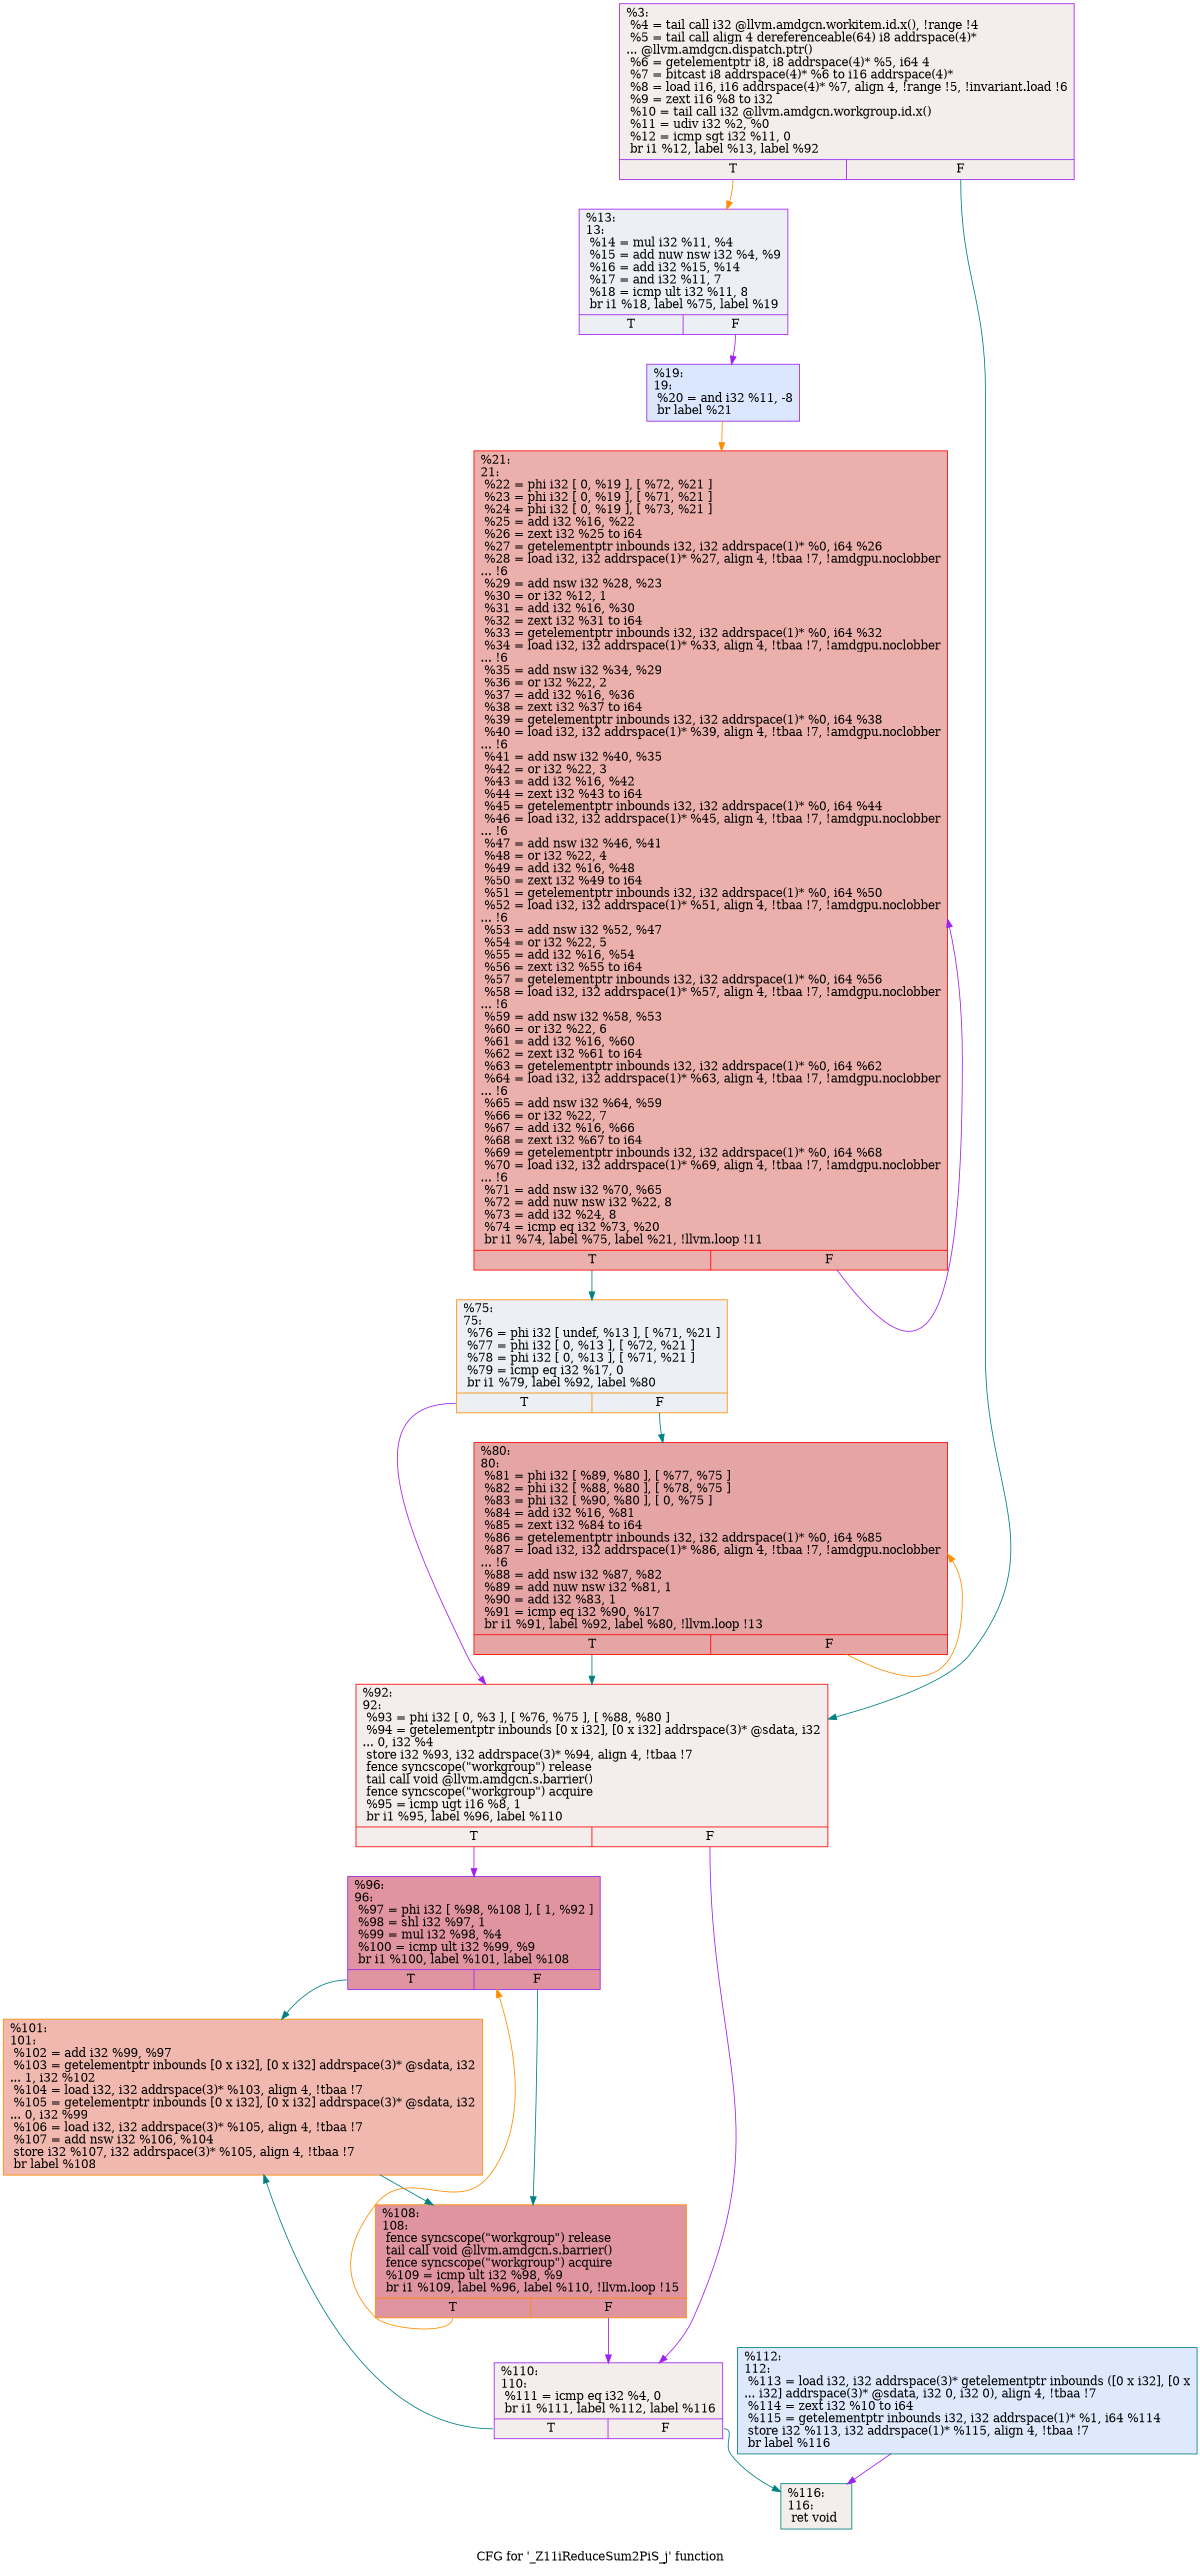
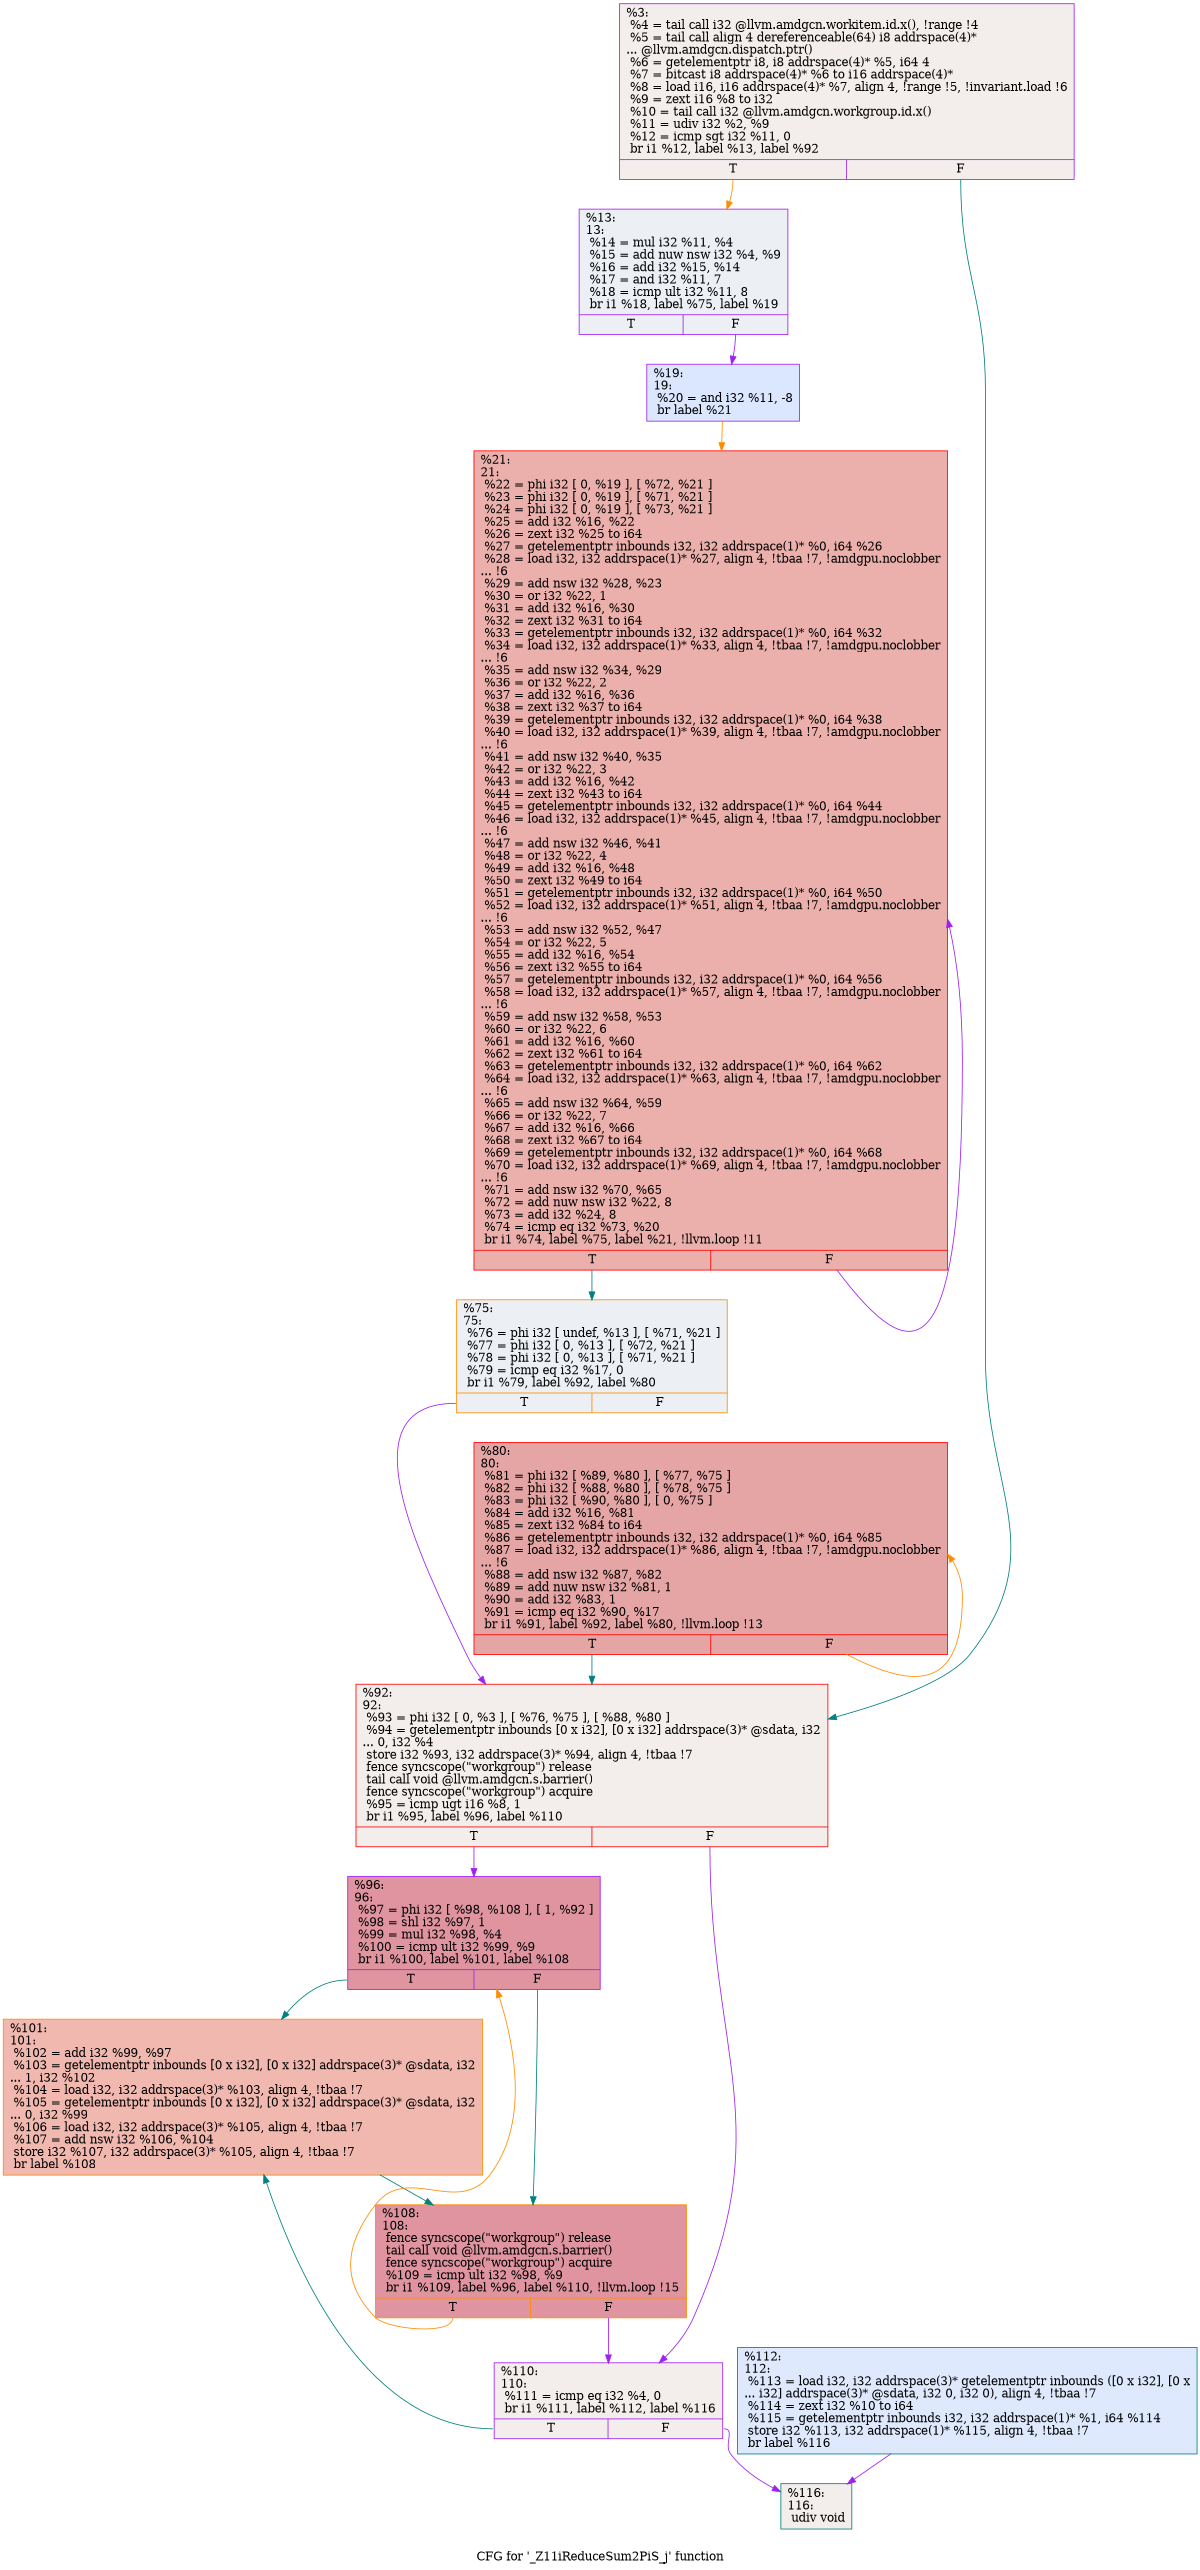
(698, 125) -> (698, 125)
(544, 596) -> (544, 596)
(660, 1424) -> none
(739, 2464) -> (739, 2464)
(813, 2518) -> (816, 2518)
